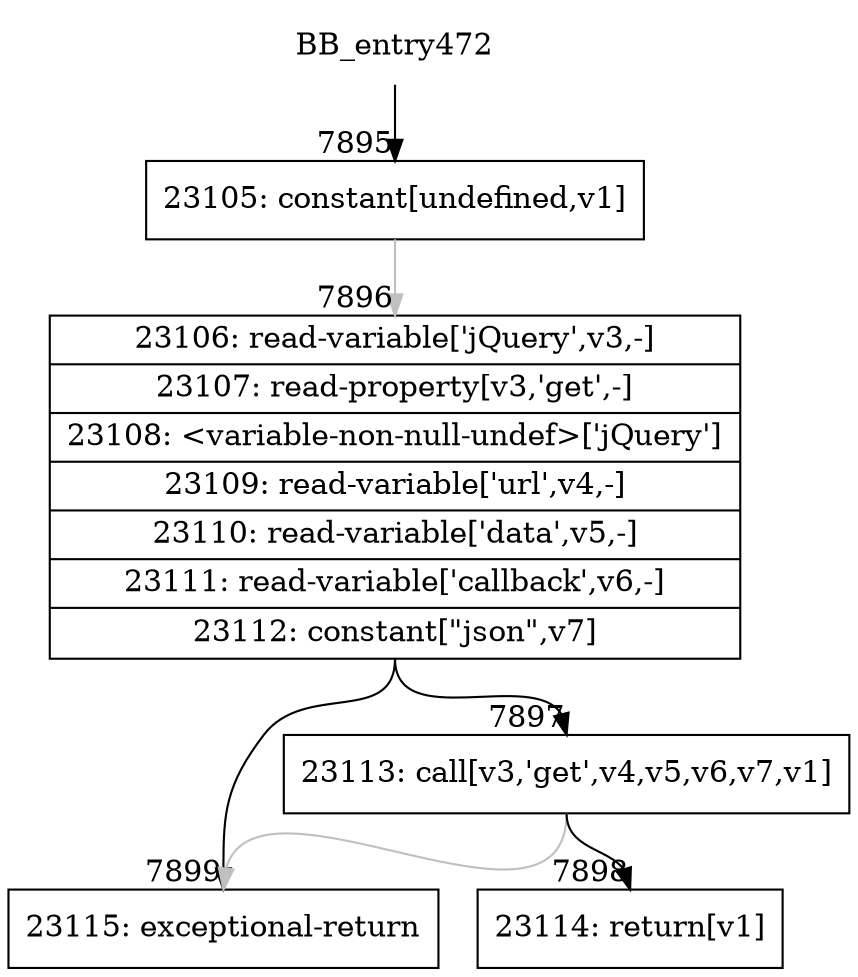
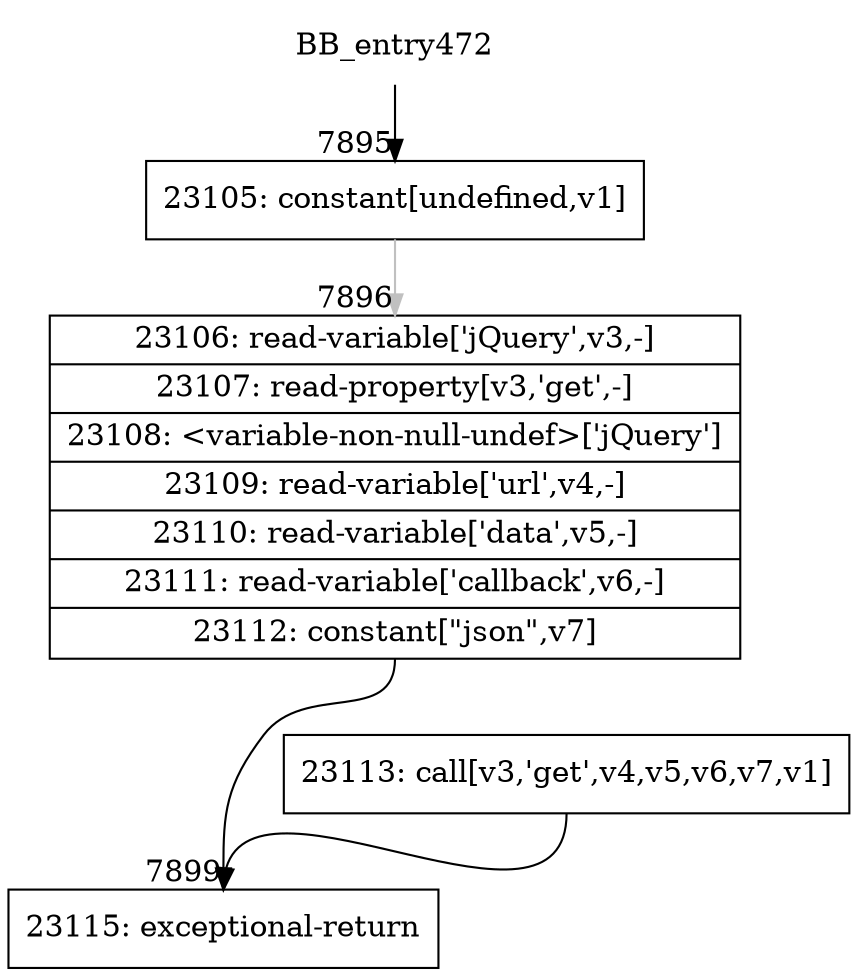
(470, 697) -> none
(405, 854) -> (405, 854)
(630, 929) -> none
